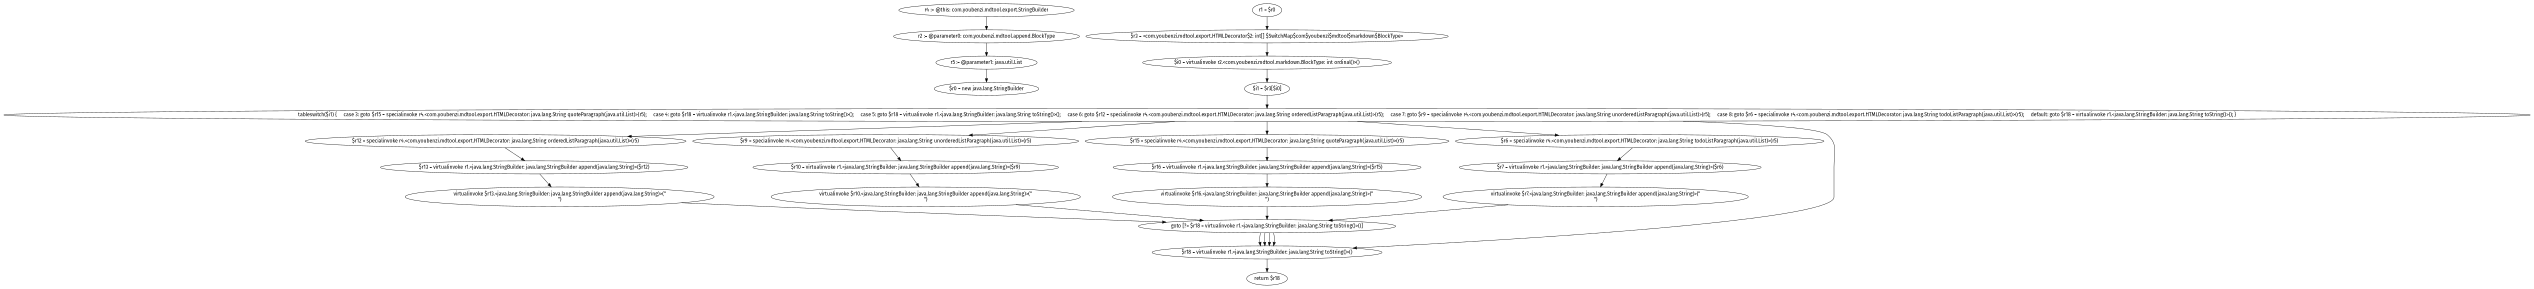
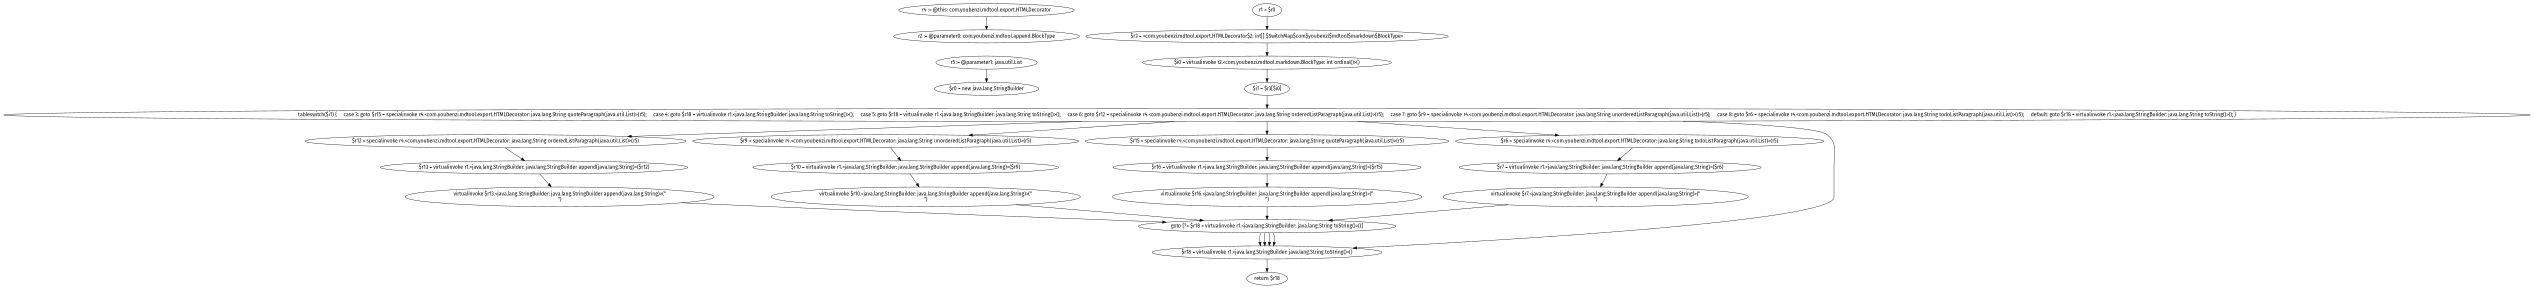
(987, 10) -> (987, 10)
(987, 48) -> none
